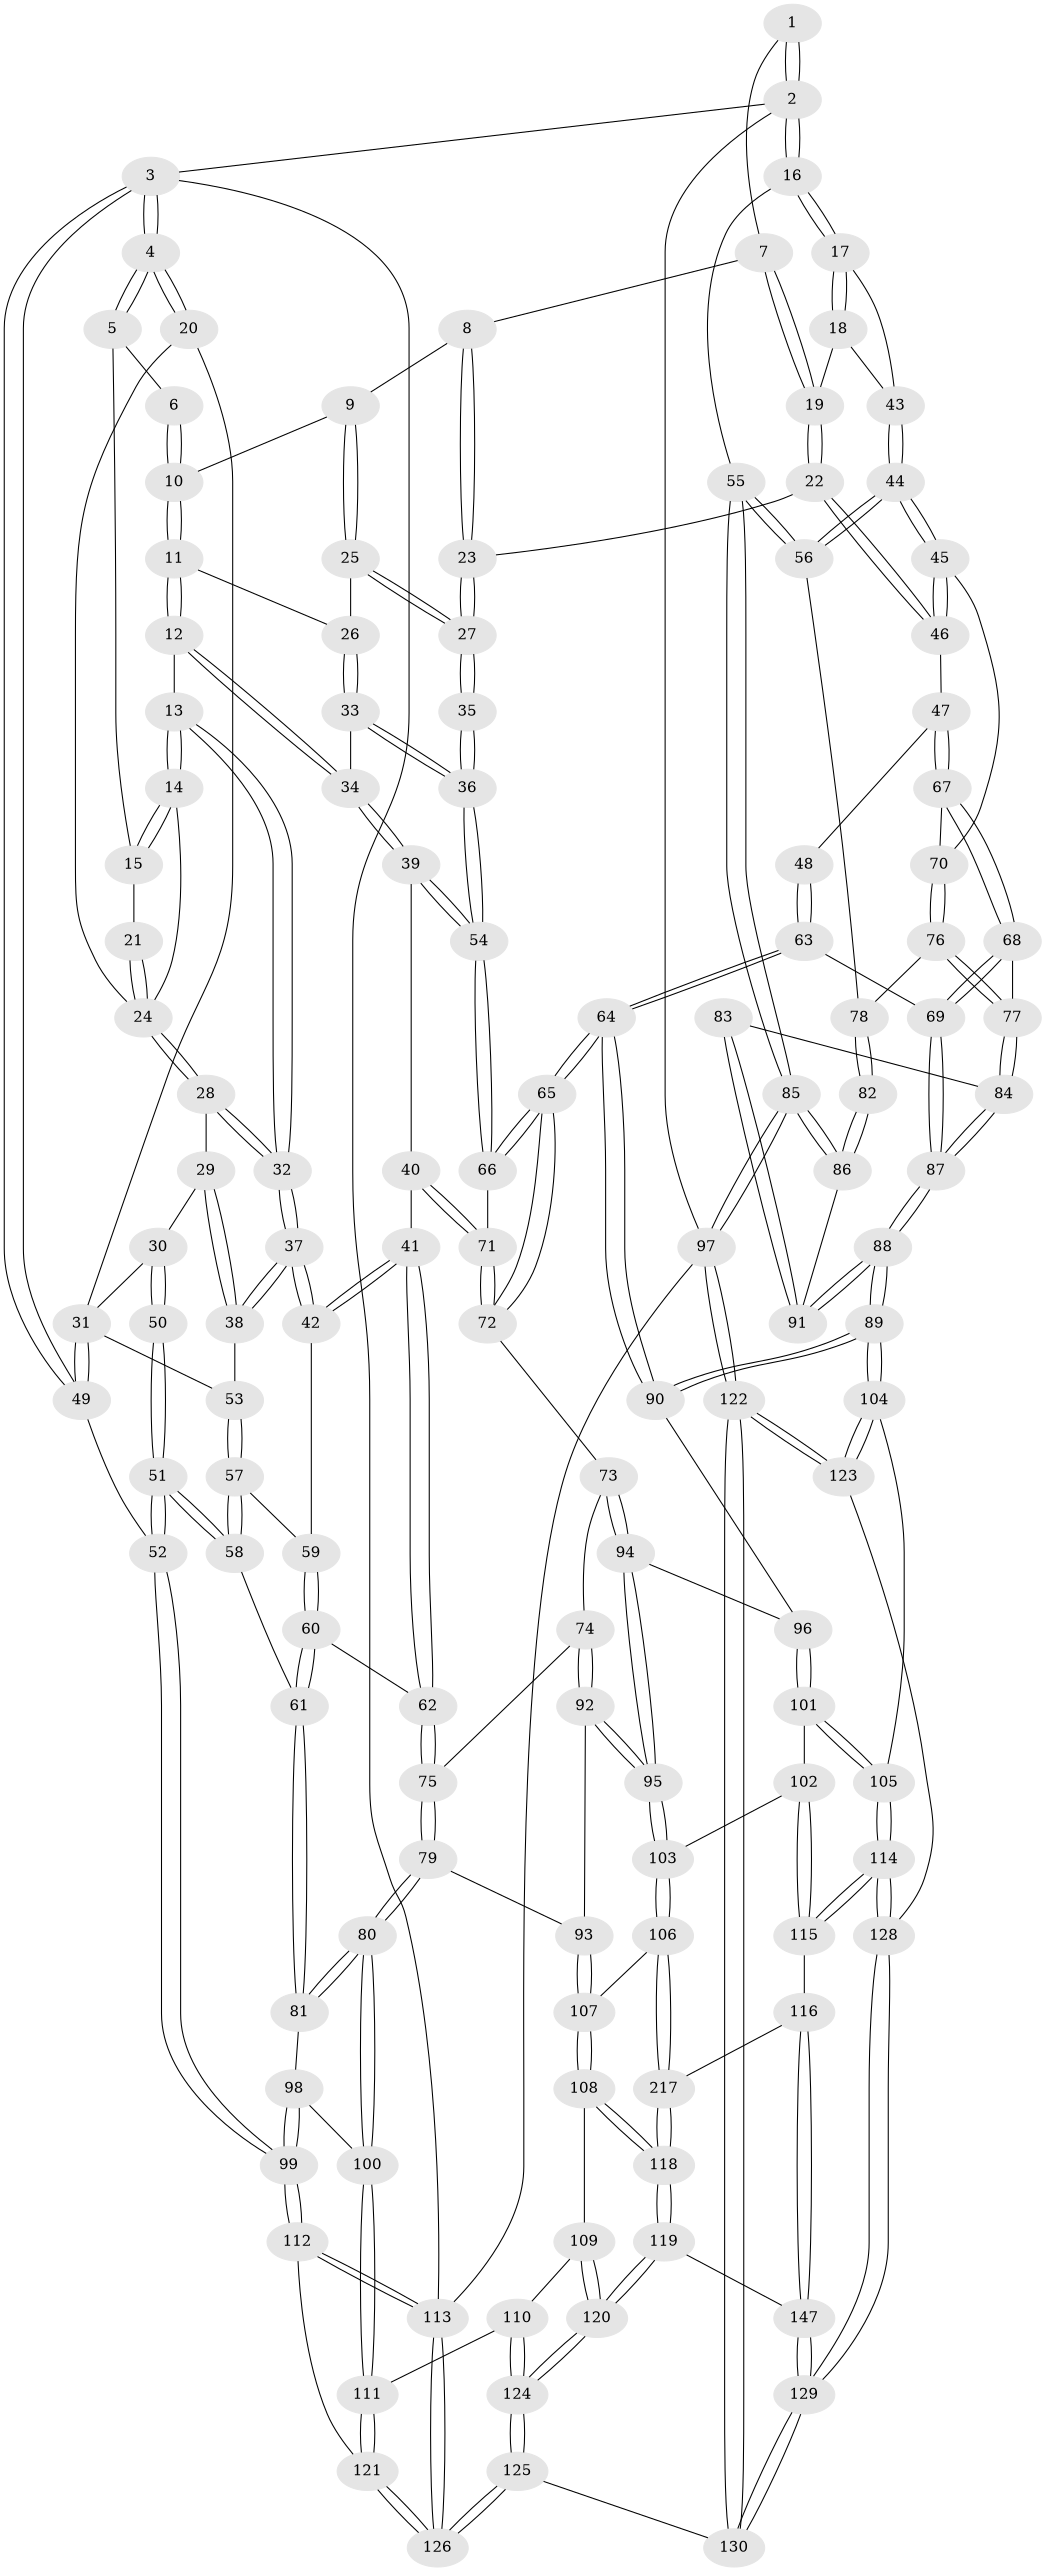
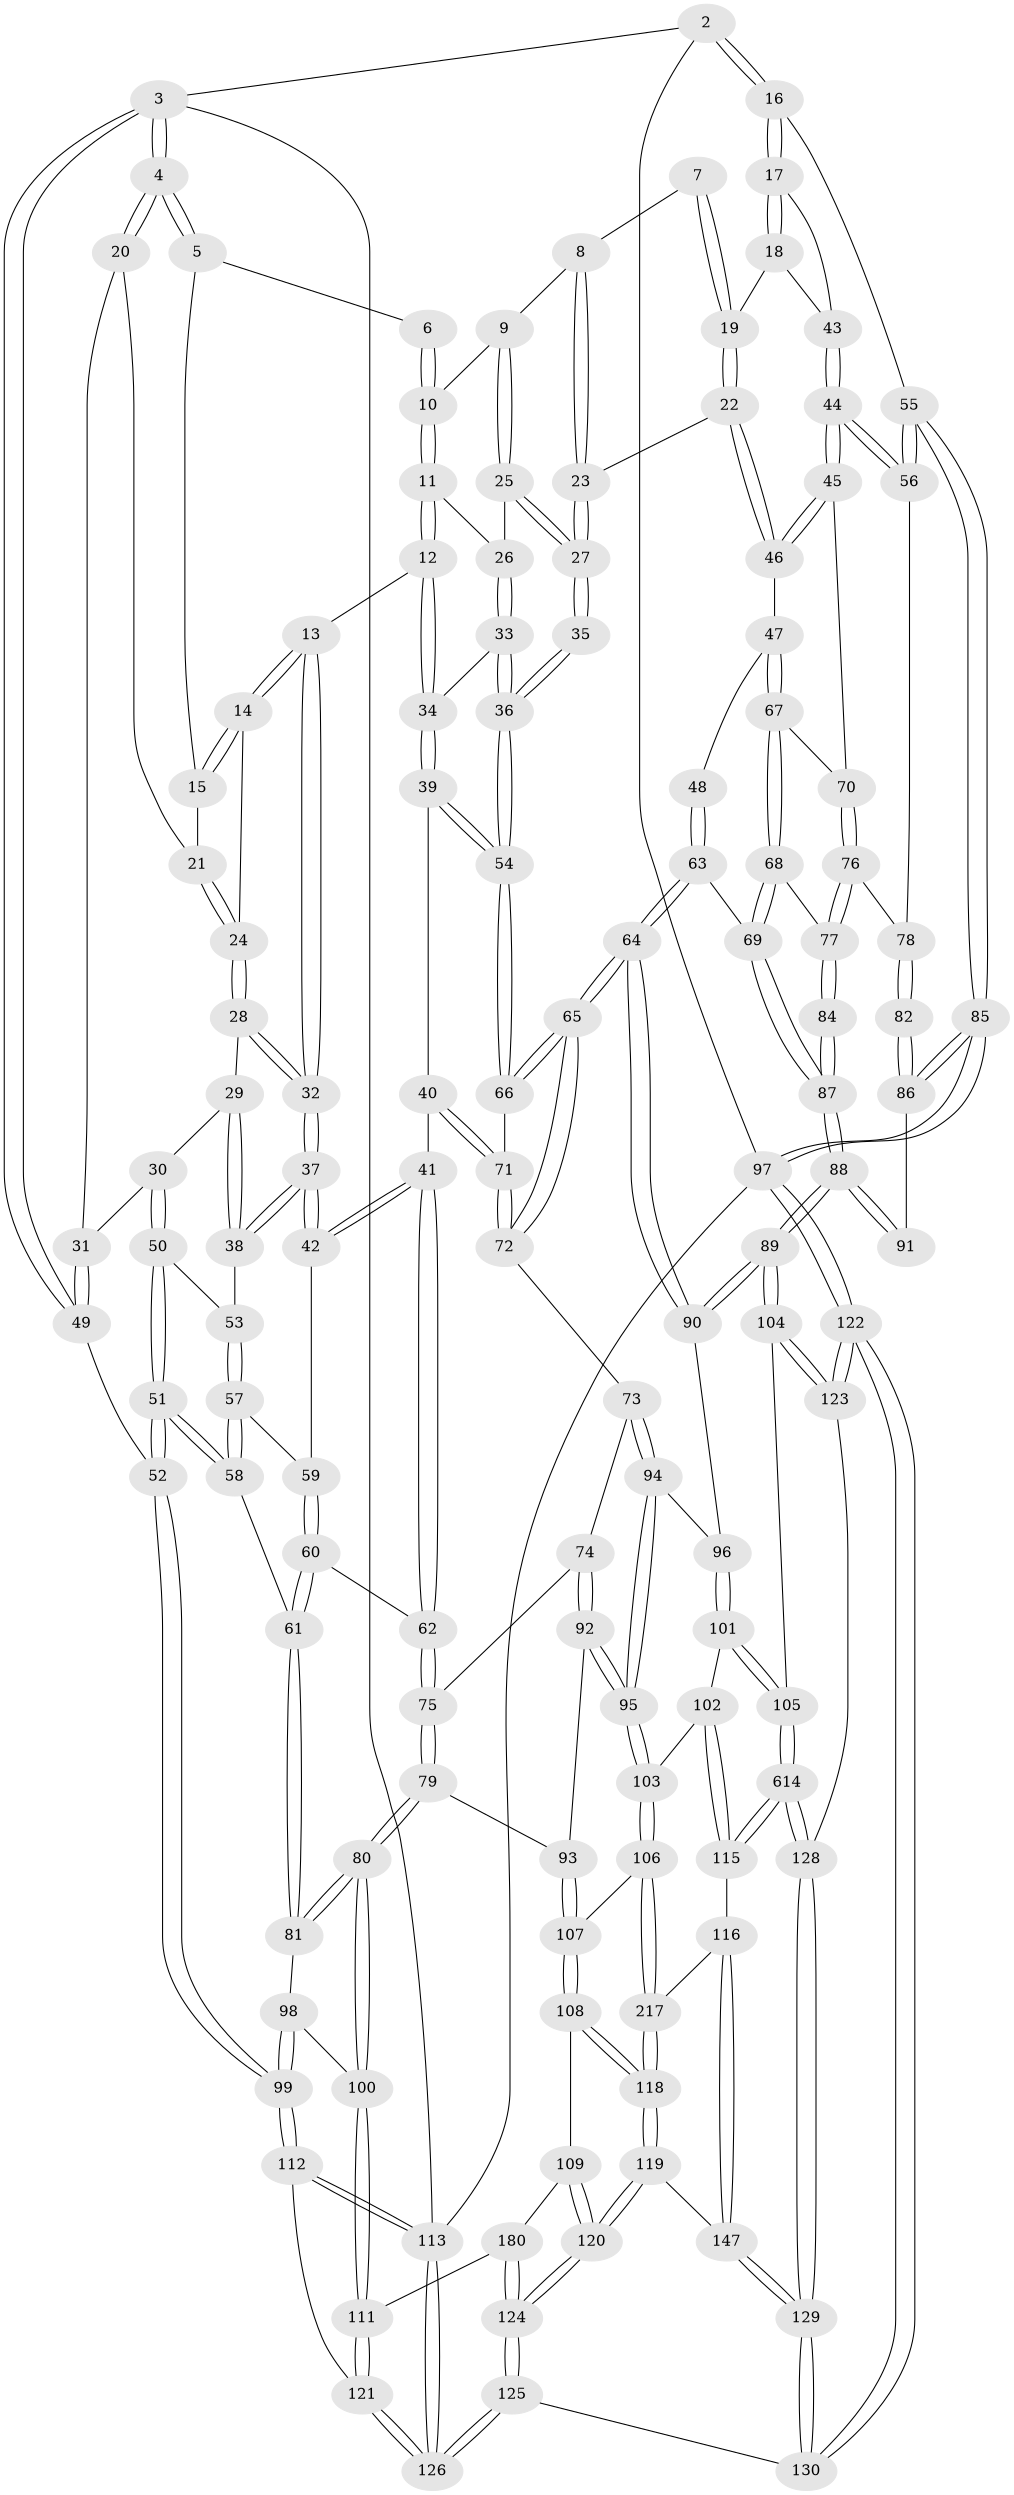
(793, 23) -> none
(75, 668) -> (134, 565)
(724, 1018) -> none
(145, 1356) -> (196, 1286)
(884, 1859) -> (787, 1783)
(517, 2318) -> (512, 2242)
